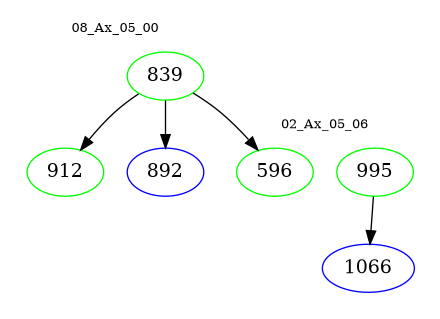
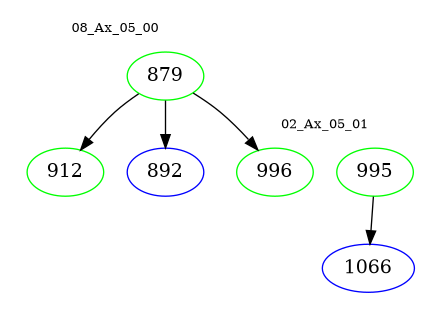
(166, 76) -> (166, 76)
(325, 125) -> (325, 125)
(275, 172) -> (275, 172)
